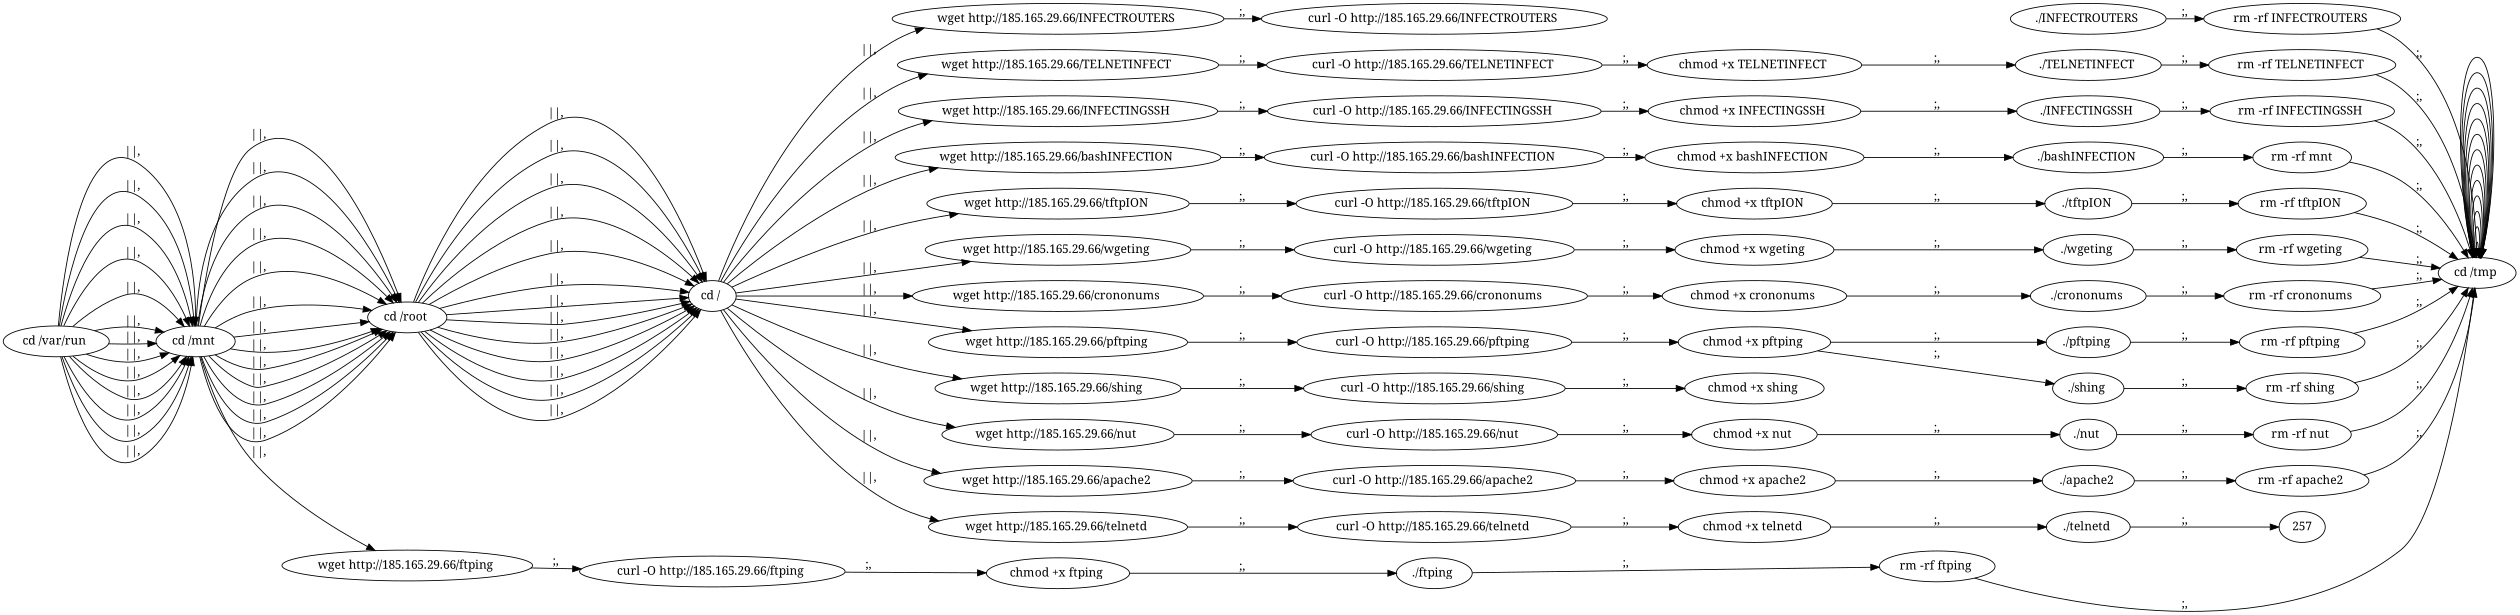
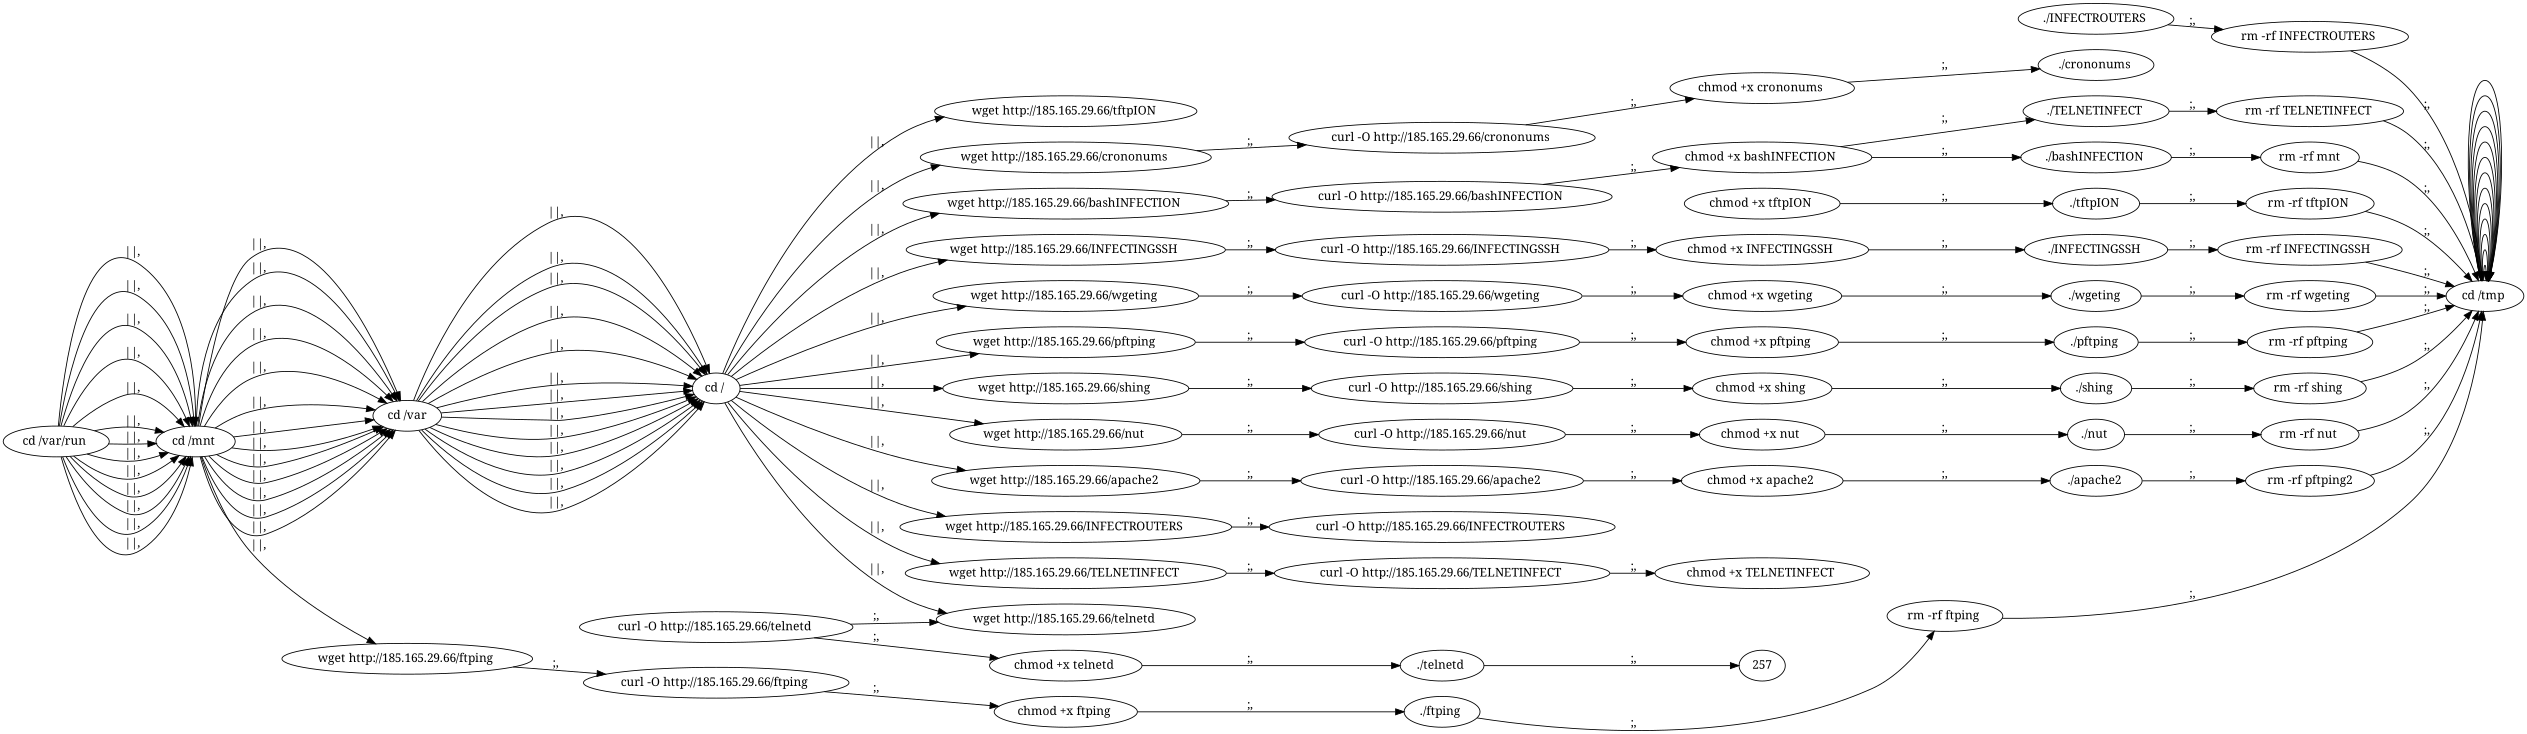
(1934, 65) -> (1933, 134)
(1434, 204) -> none
(2302, 296) -> none
(407, 317) -> (407, 416)
(1932, 367) -> (1942, 388)
(2302, 481) -> (2310, 481)
(1238, 527) -> (890, 623)
